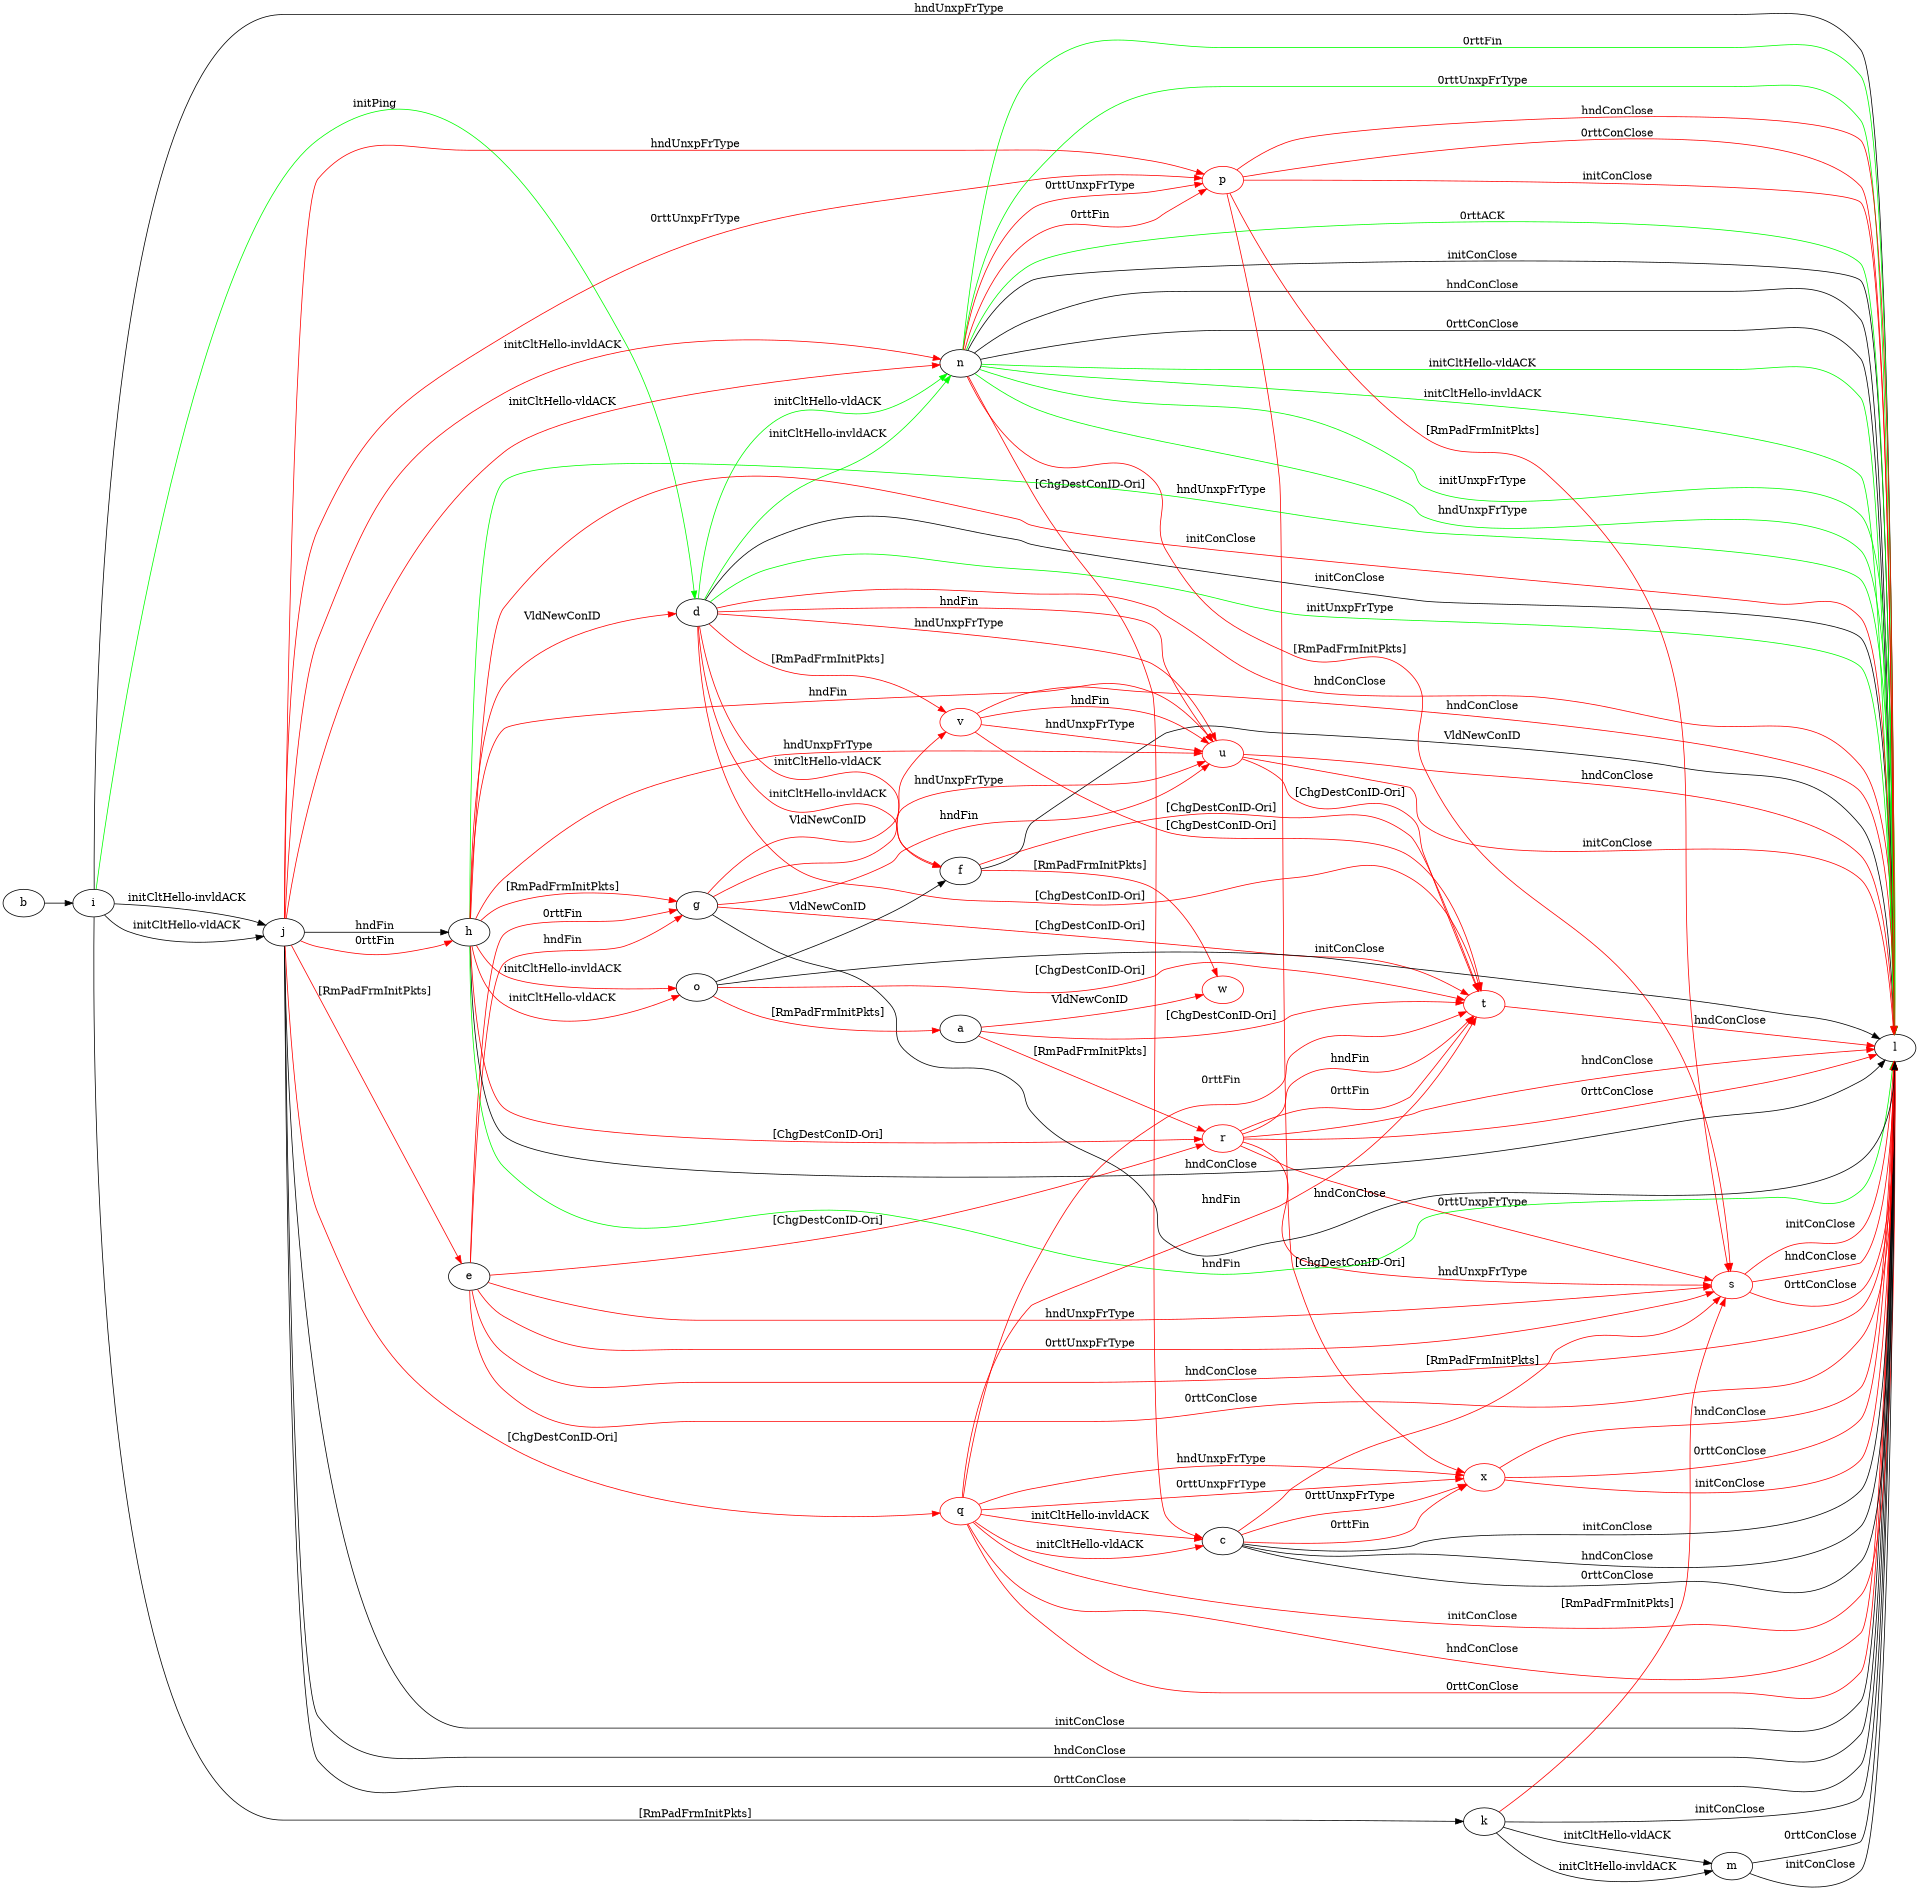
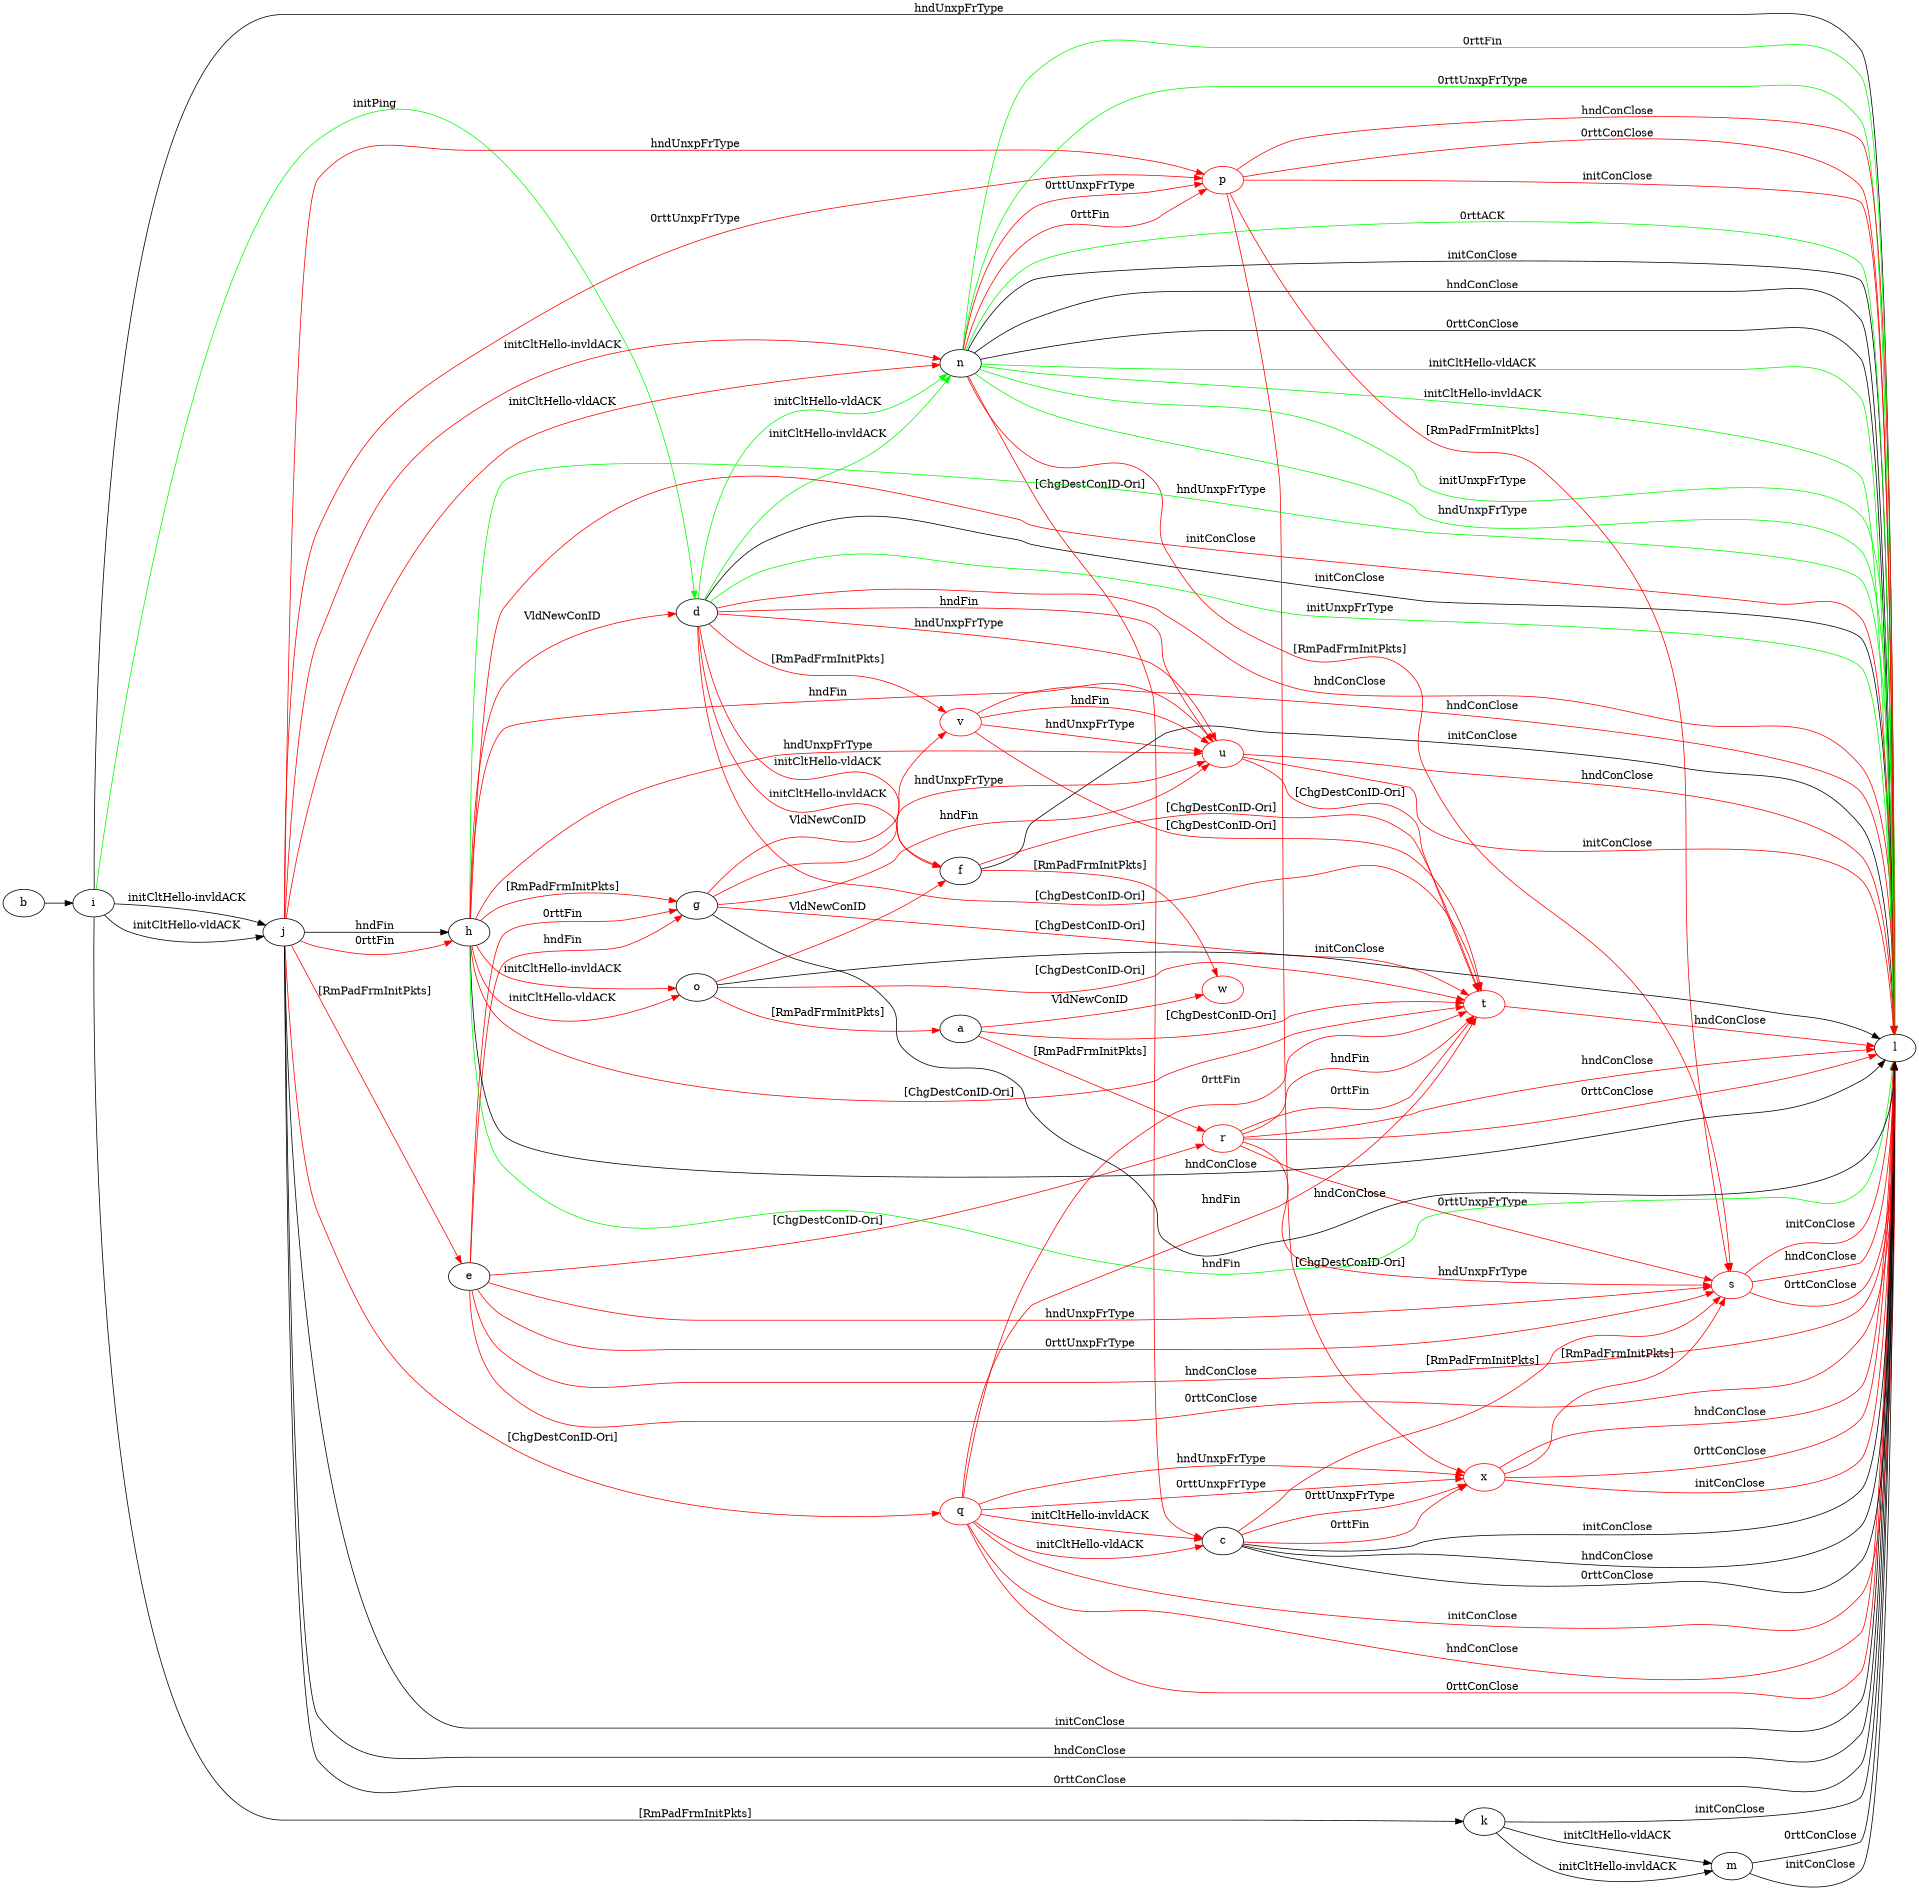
(1484, 736) -> (1484, 736)
(830, 940) -> (830, 940)
(764, 1140) -> (937, 1101)
(1685, 1592) -> (1609, 1387)
